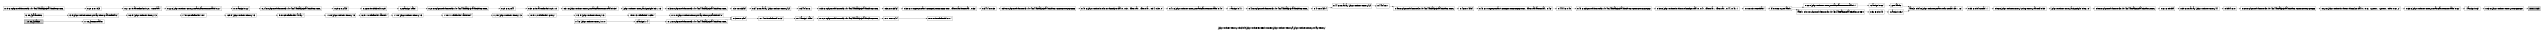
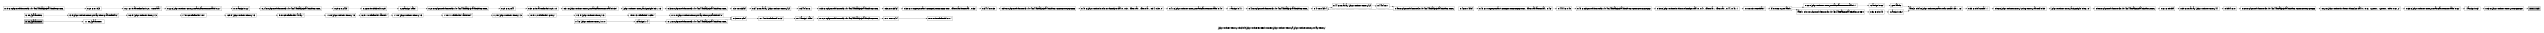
(1456, 9) -> (1361, 9)
(34, 22) -> (34, 22)
(94, 22) -> (94, 22)
